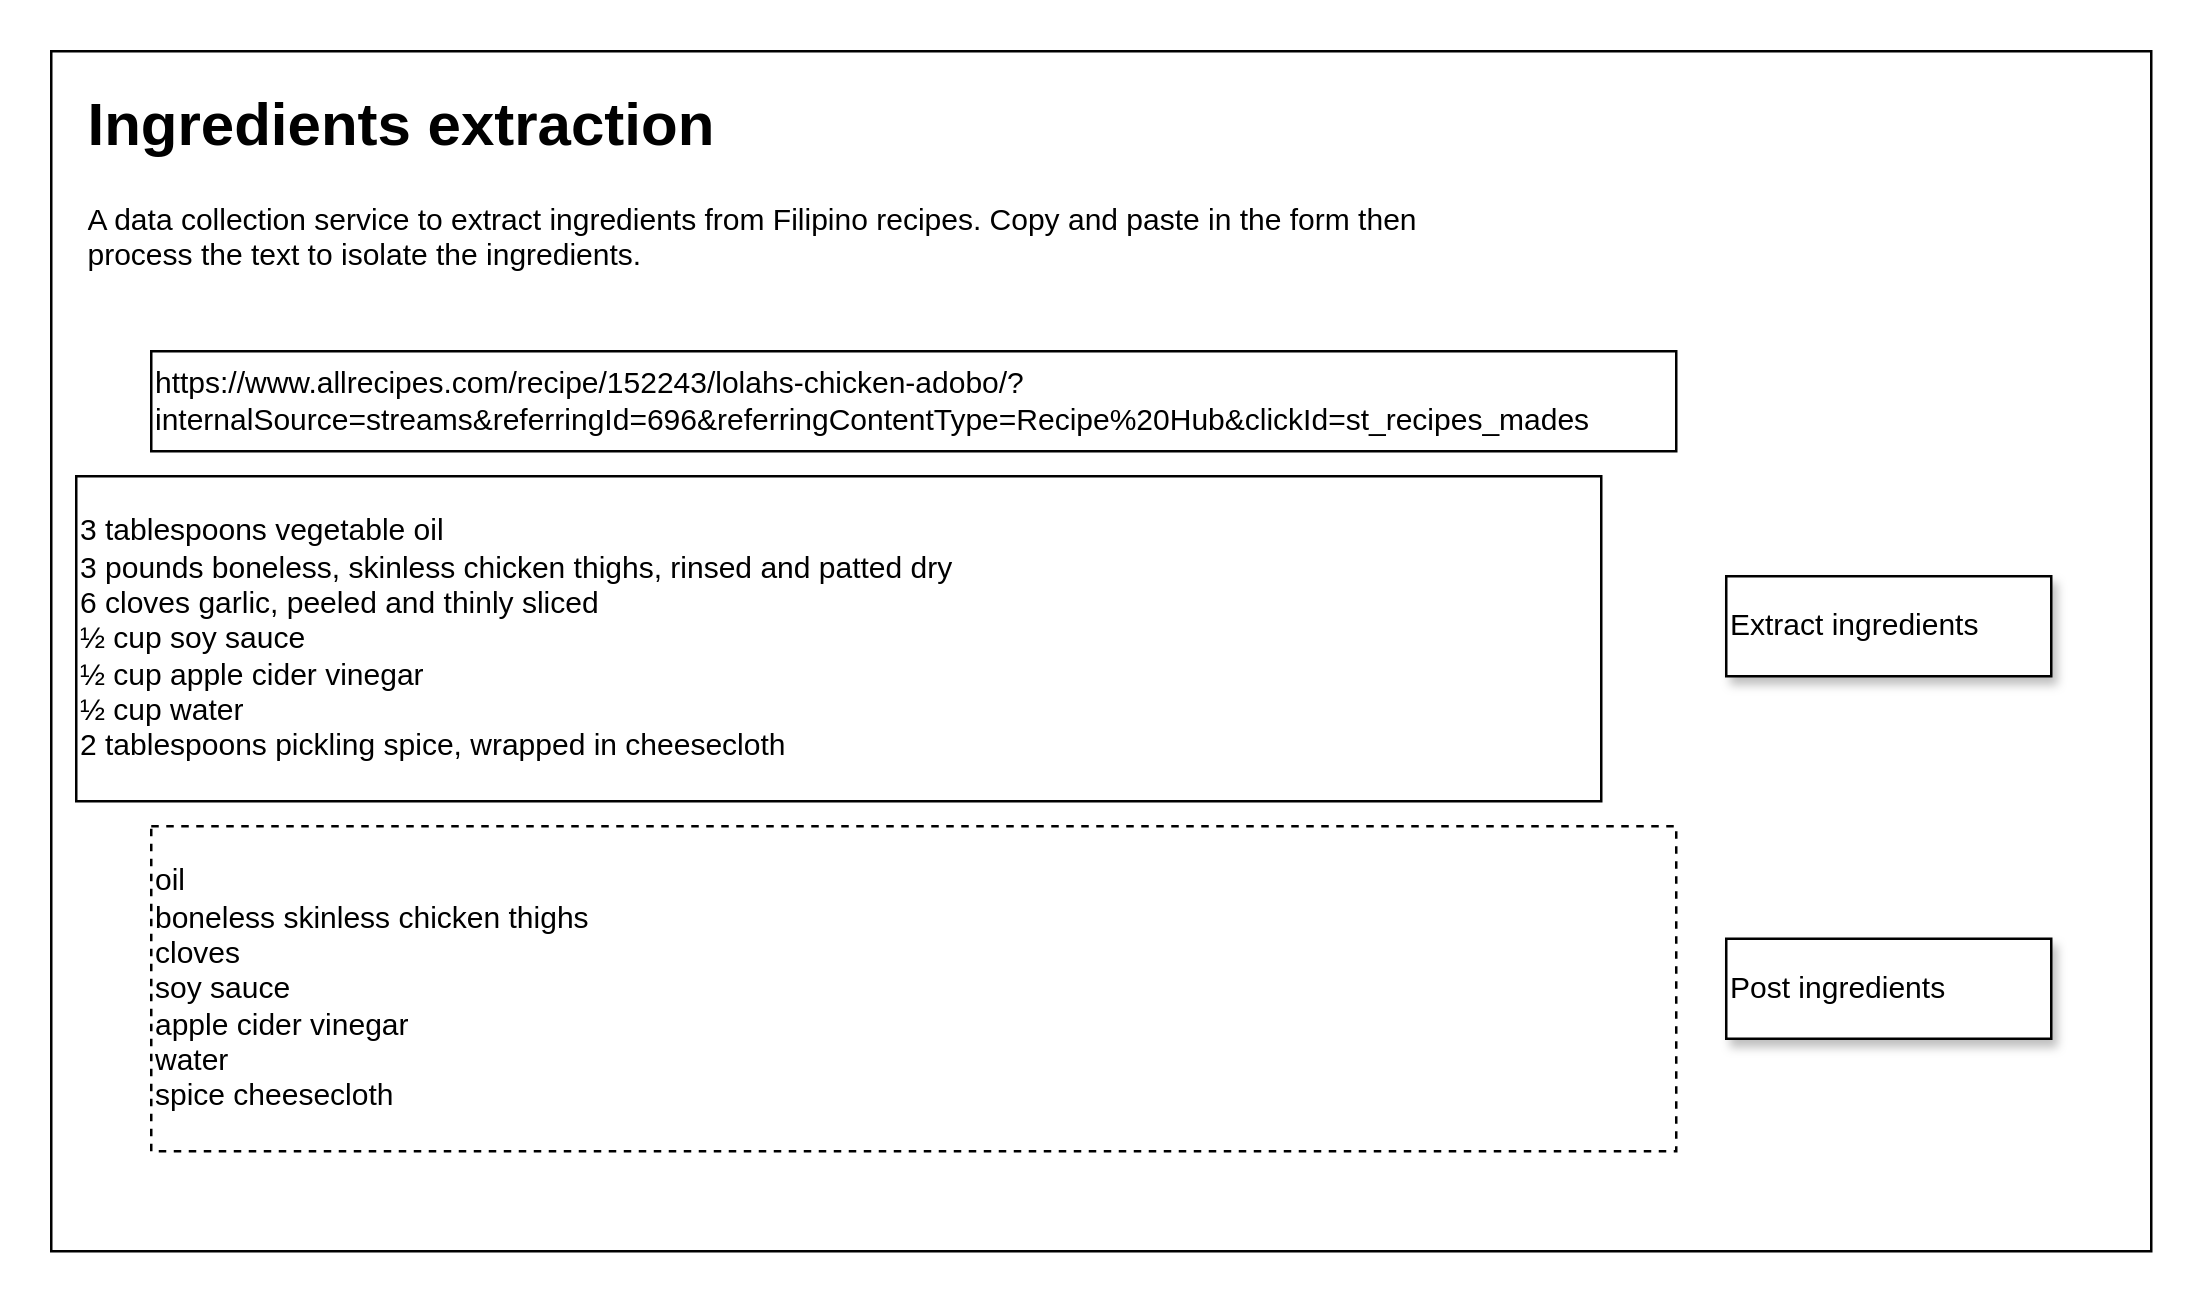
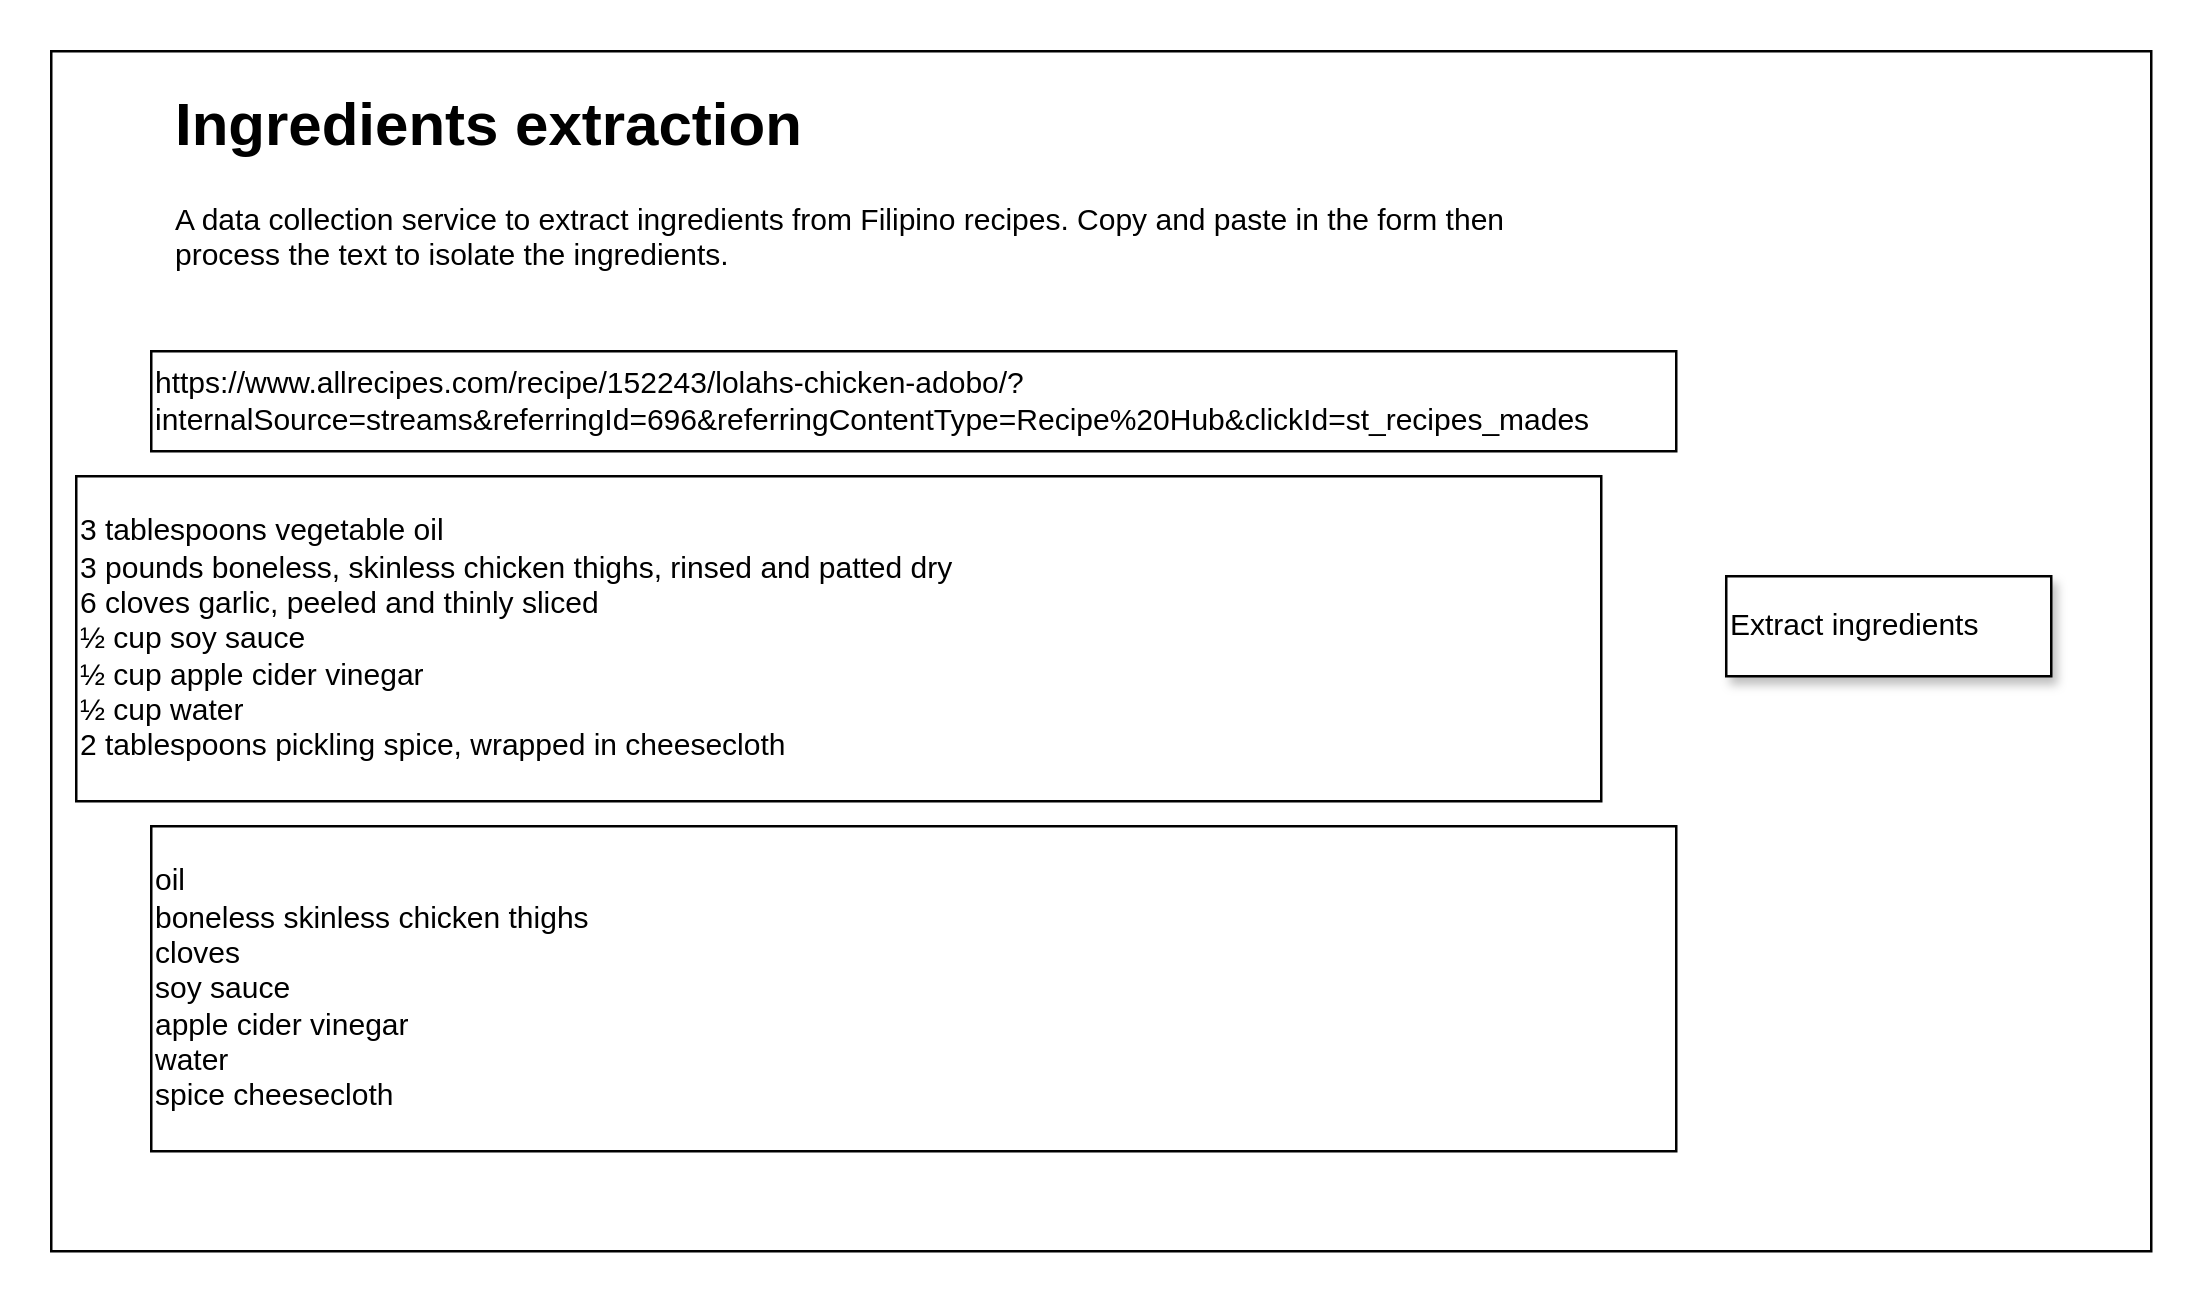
(751, 189) -> (839, 189)
(914, 989) -> (914, 989)
(1889, 989) -> none
